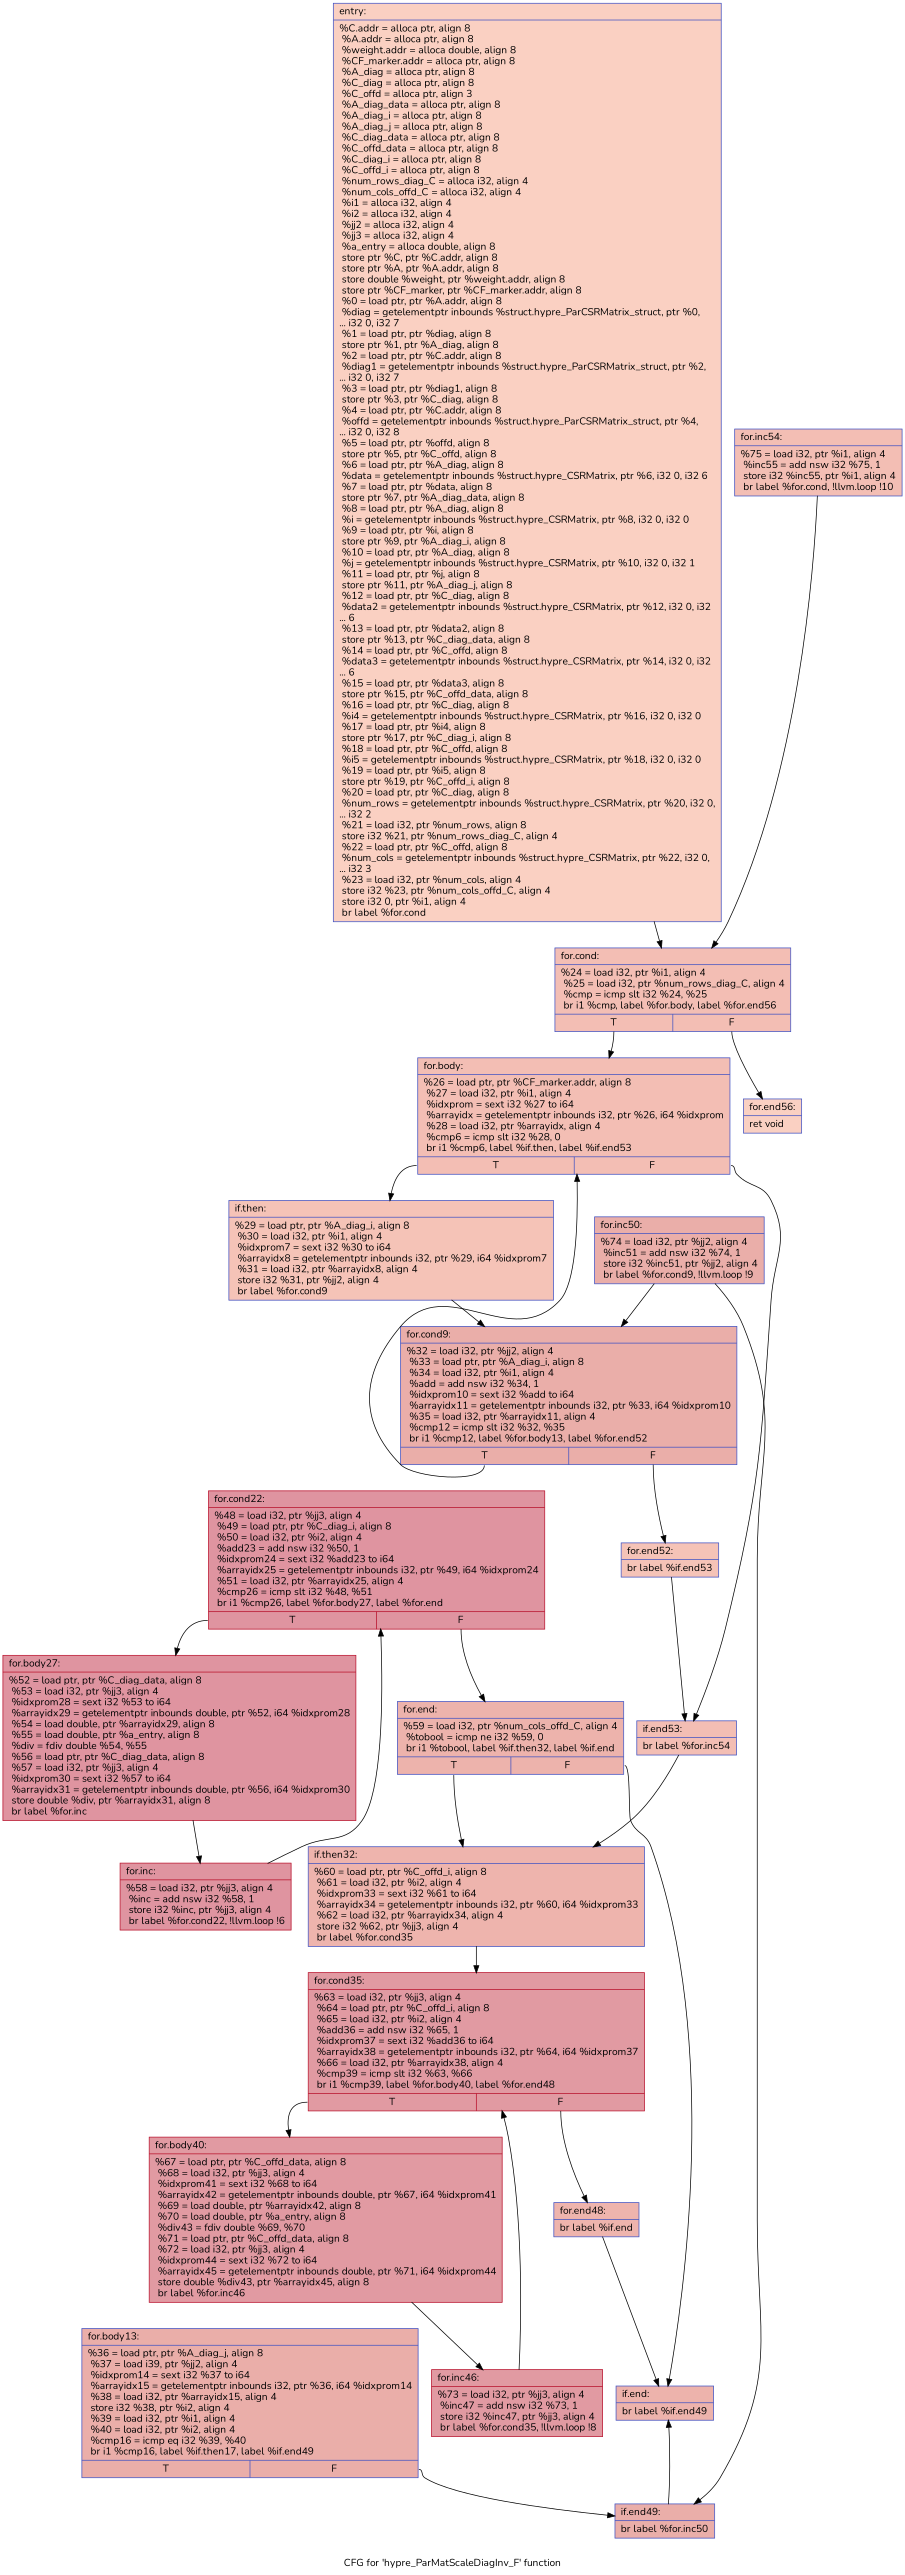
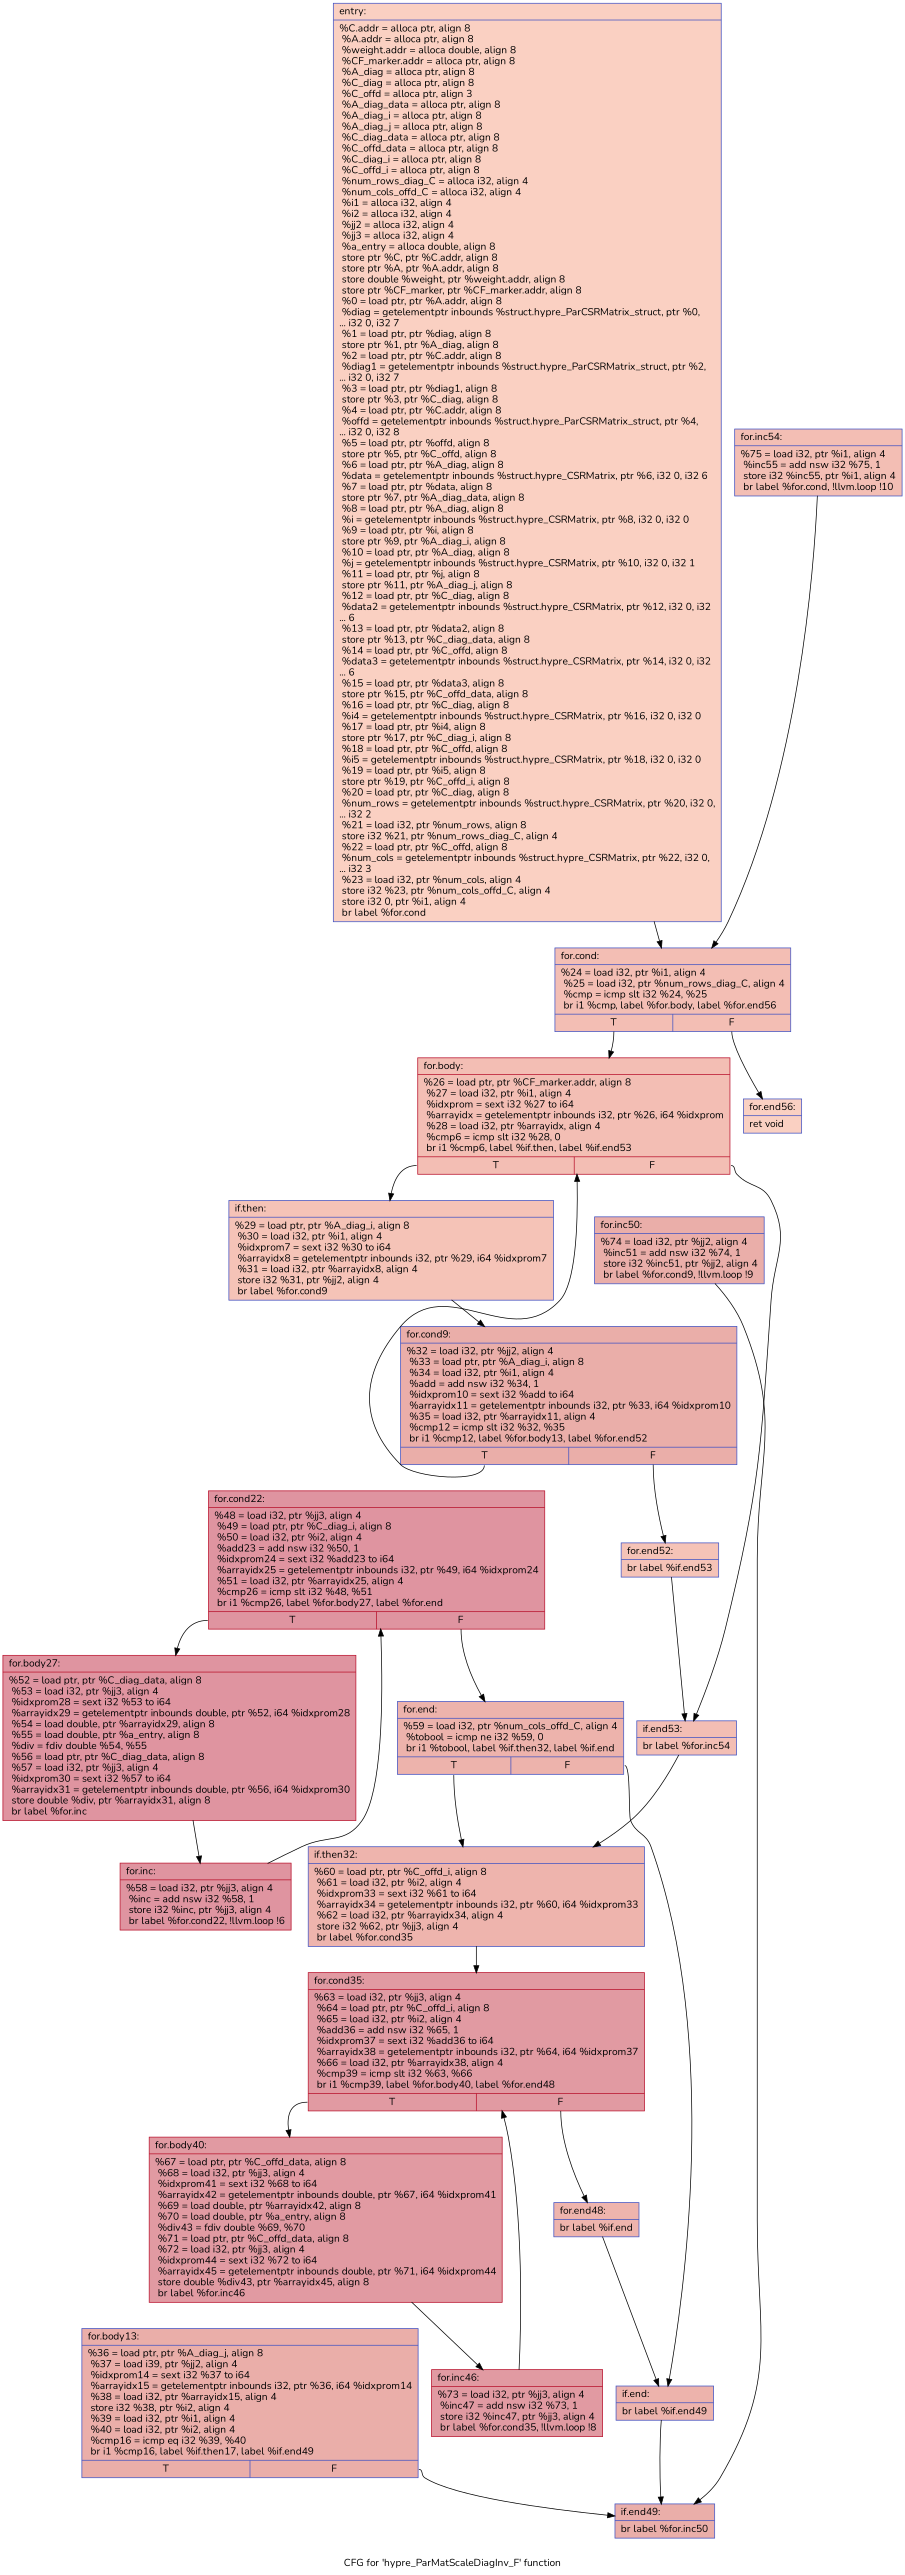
(574, 1116) -> (574, 1116)
(640, 1302) -> none
(670, 2466) -> (660, 2459)
